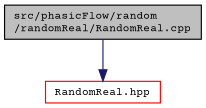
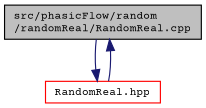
none -> (110, 66)
